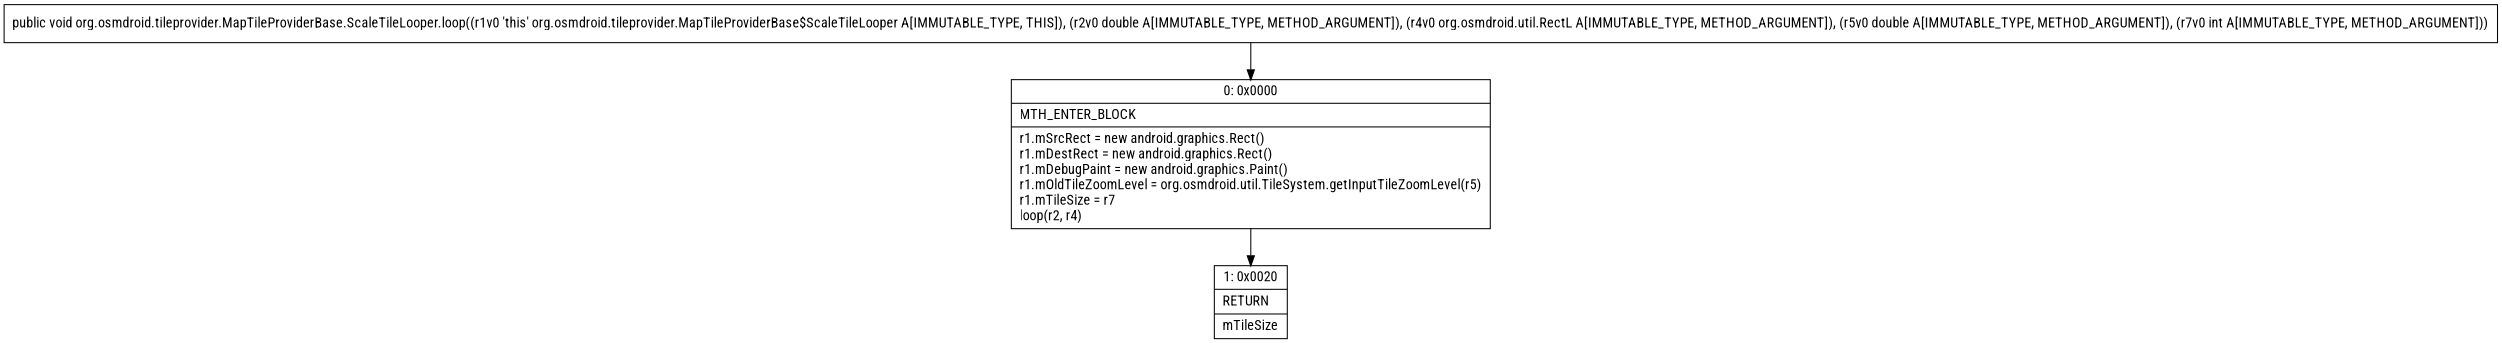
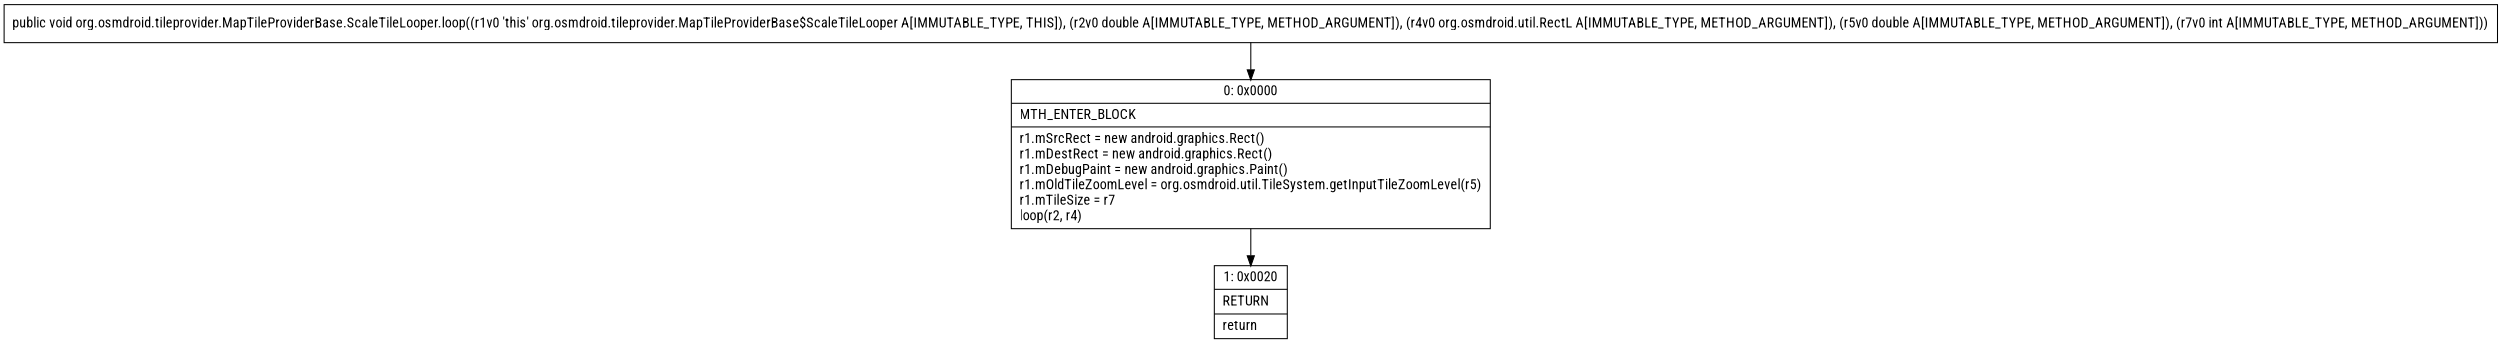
(1251, 326) -> (1240, 326)
